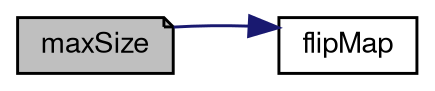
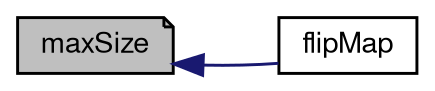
(211, 26) -> (241, 65)
